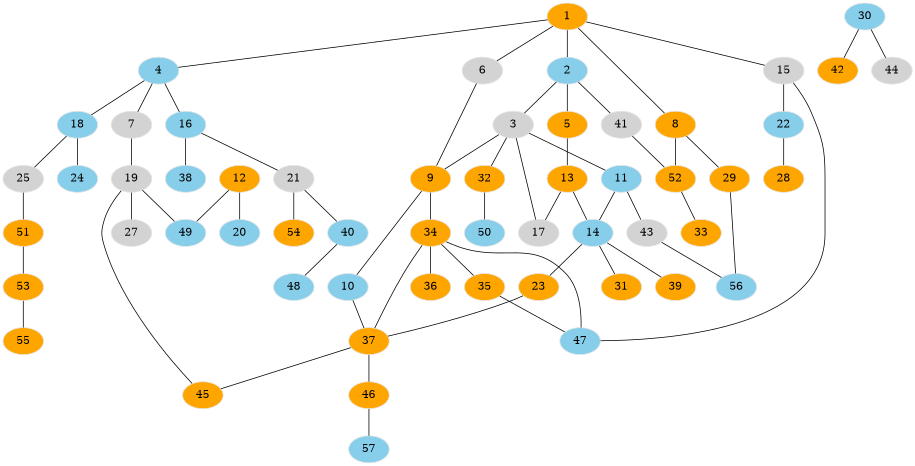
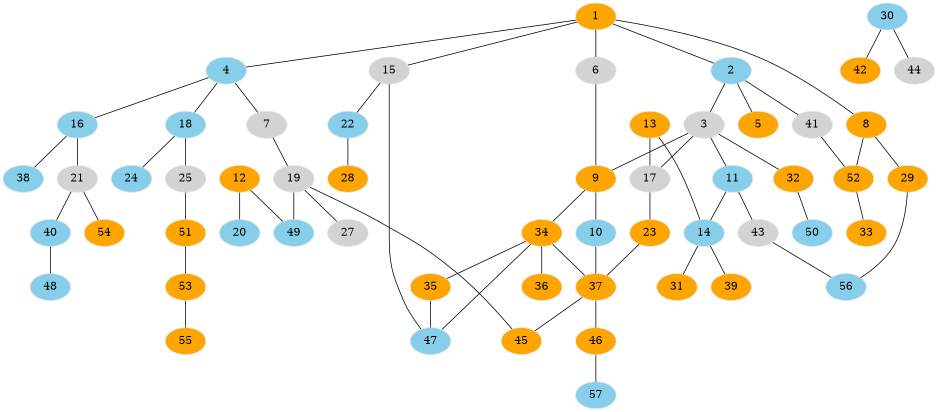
(567, 147) -> none
(566, 260) -> (650, 206)
